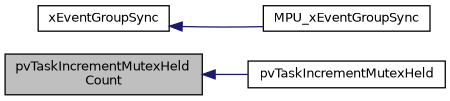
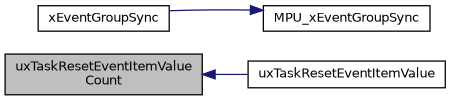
(223, 27) -> (210, 10)
(104, 74) -> (104, 74)
(347, 74) -> (347, 74)
